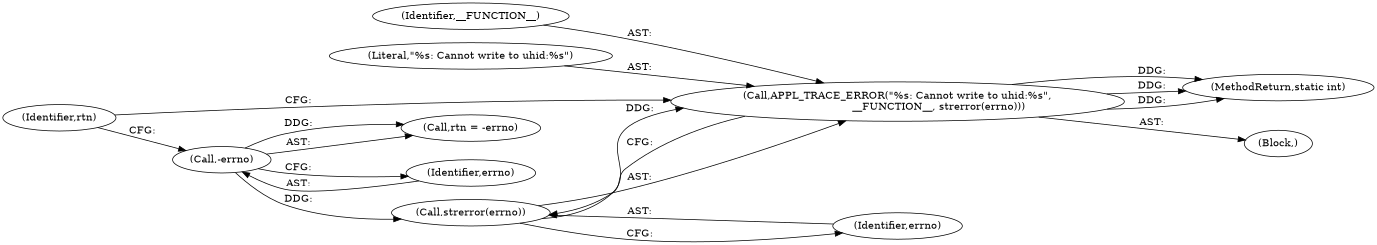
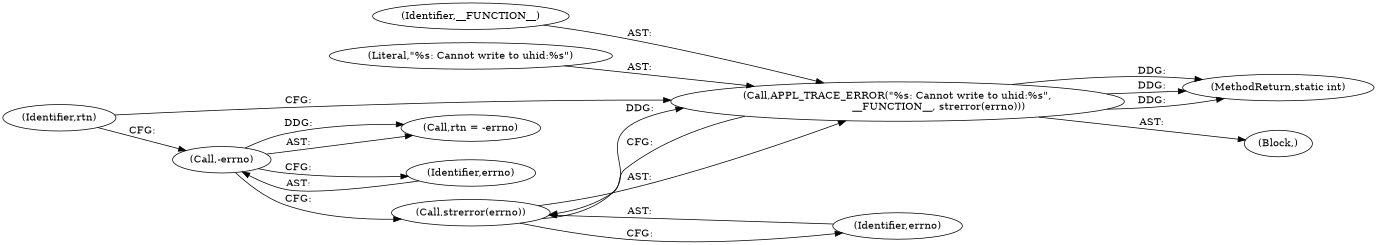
(300, 199) -> (300, 199)
